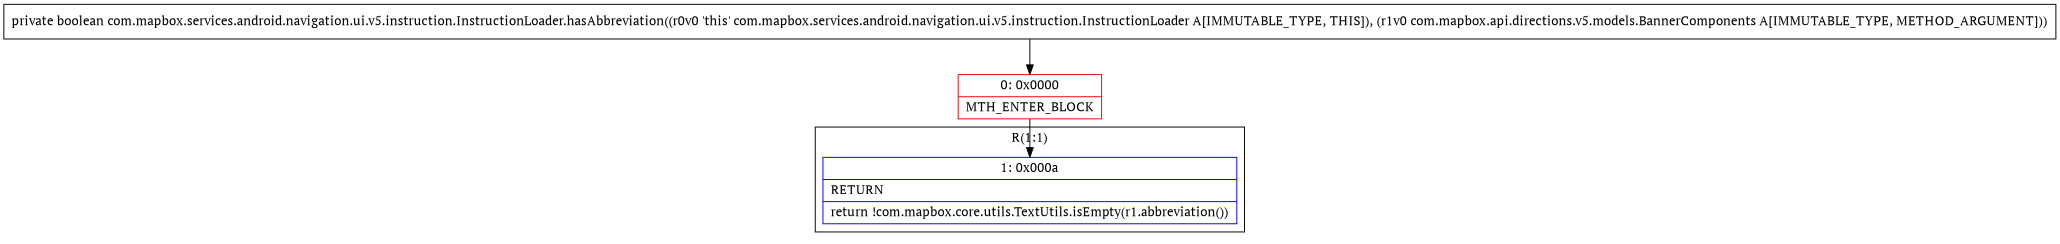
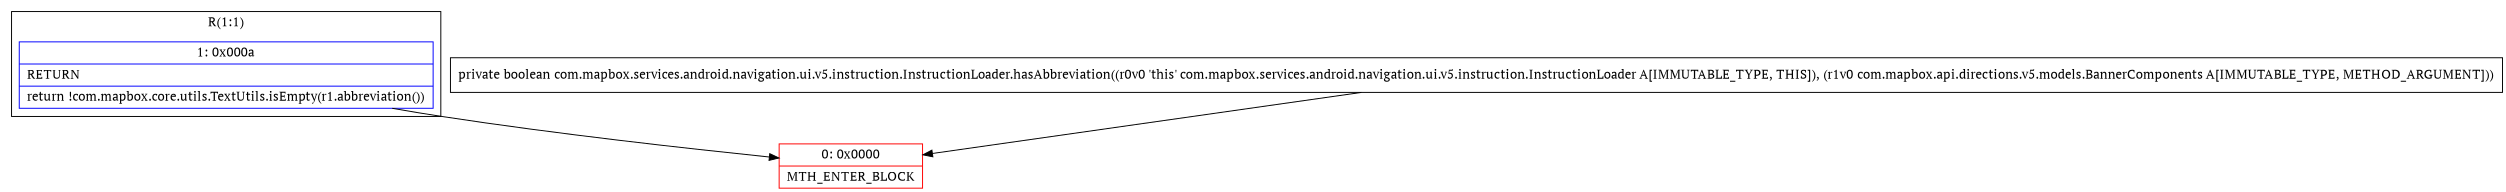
(1030, 133) -> (580, 136)
